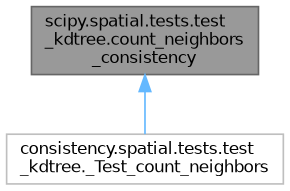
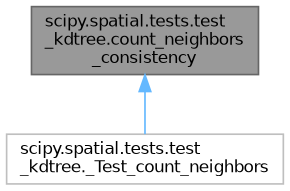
(145, 159) -> (145, 159)
